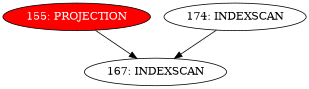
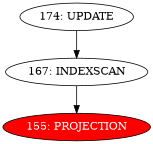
(235, 17) -> (77, 17)
(113, 42) -> (77, 96)
